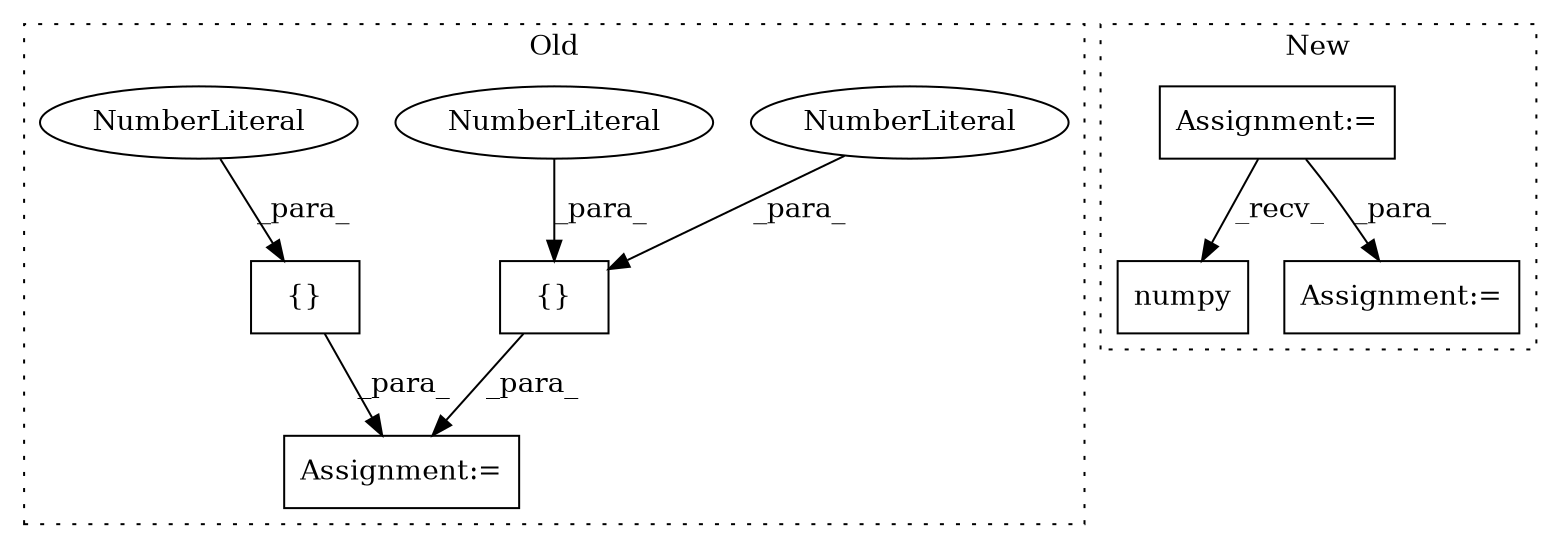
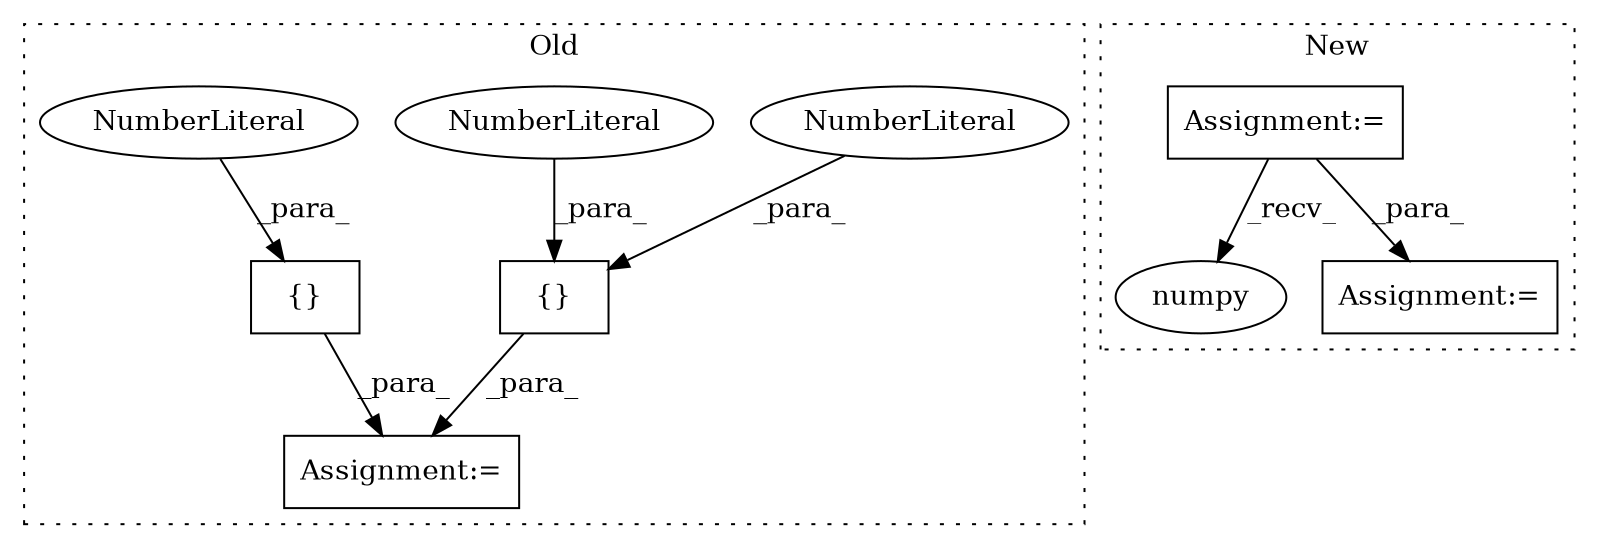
(1183, 297) -> (1201, 297)
